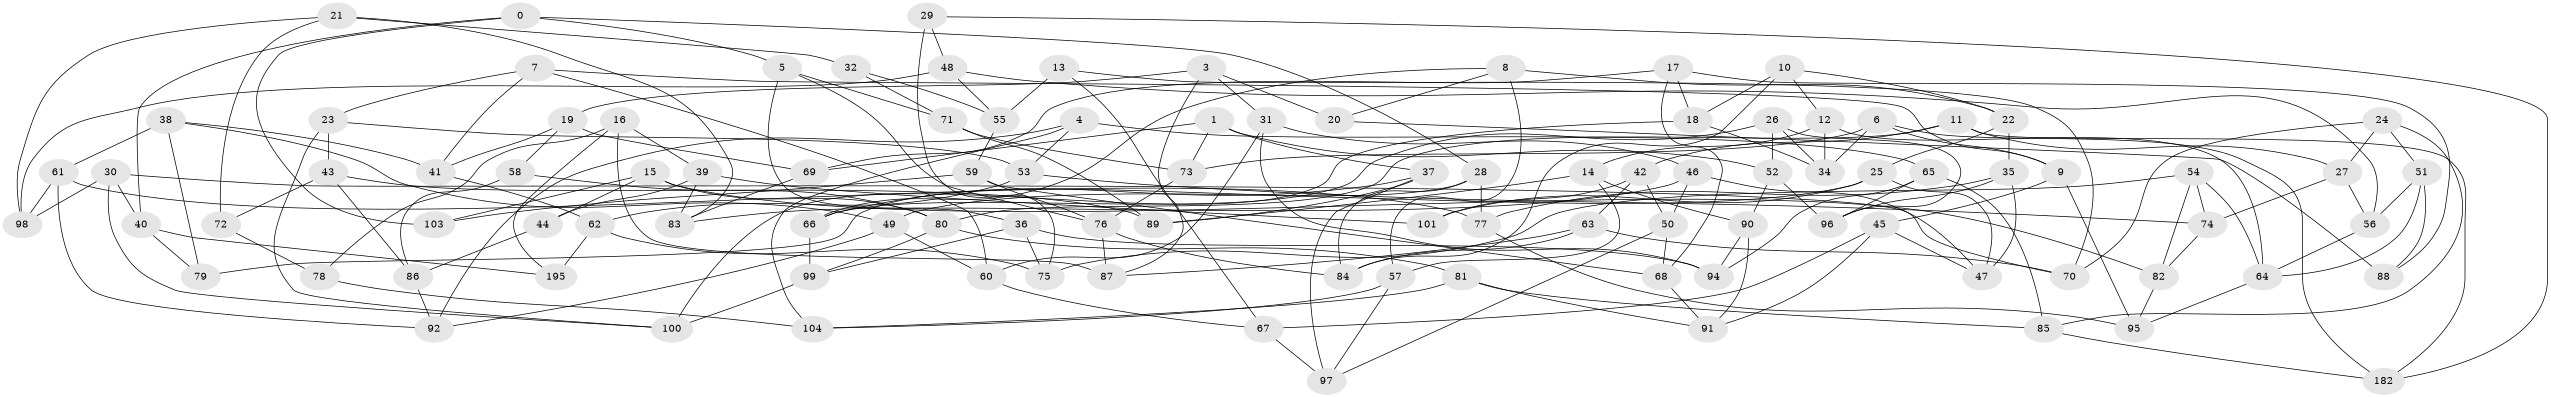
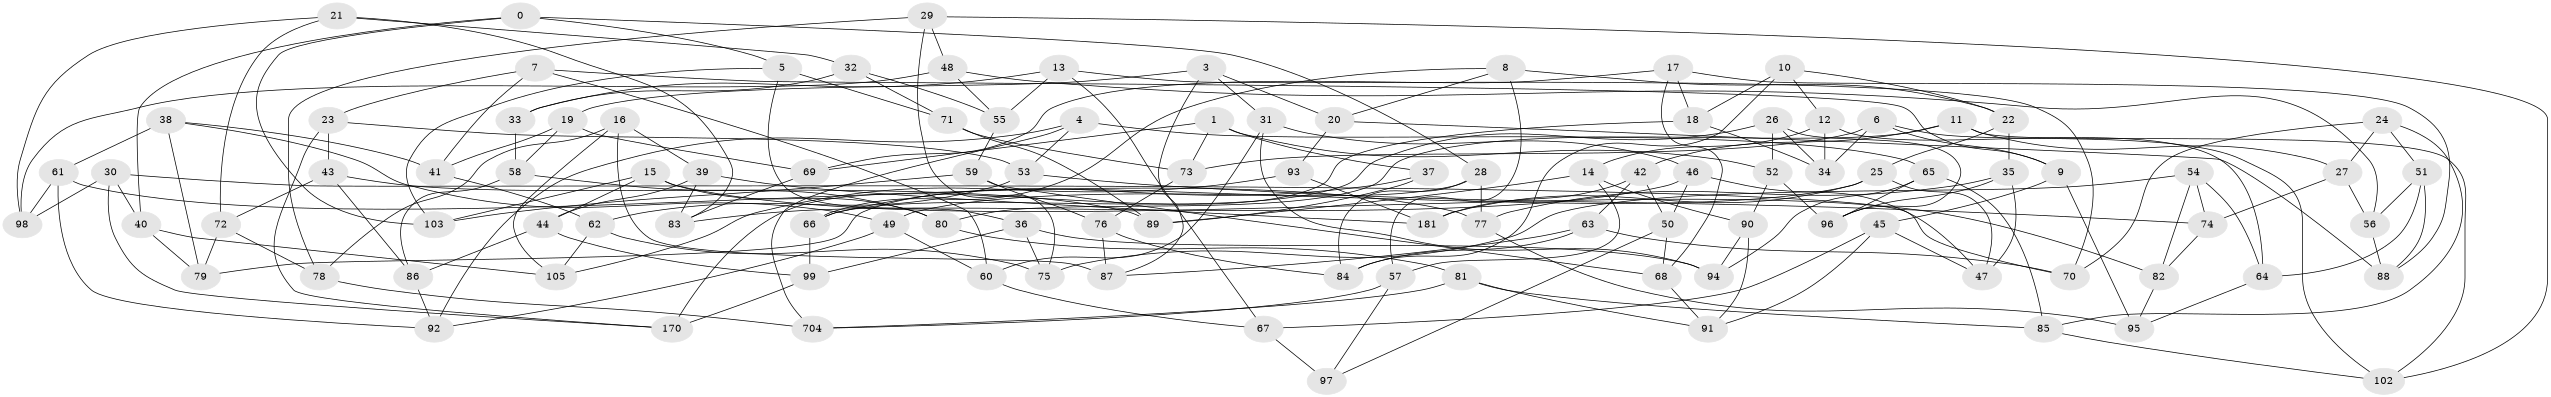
none -> (517, 52)
none -> (515, 120)
(888, 132) -> (547, 91)
none -> (1294, 173)
(1428, 225) -> (1428, 225)
(1319, 241) -> none
(899, 244) -> (673, 261)
none -> (211, 251)
(2316, 251) -> (2376, 246)
(556, 277) -> (556, 277)
(672, 329) -> (672, 329)
(813, 329) -> (813, 329)
(2384, 381) -> (2384, 381)
